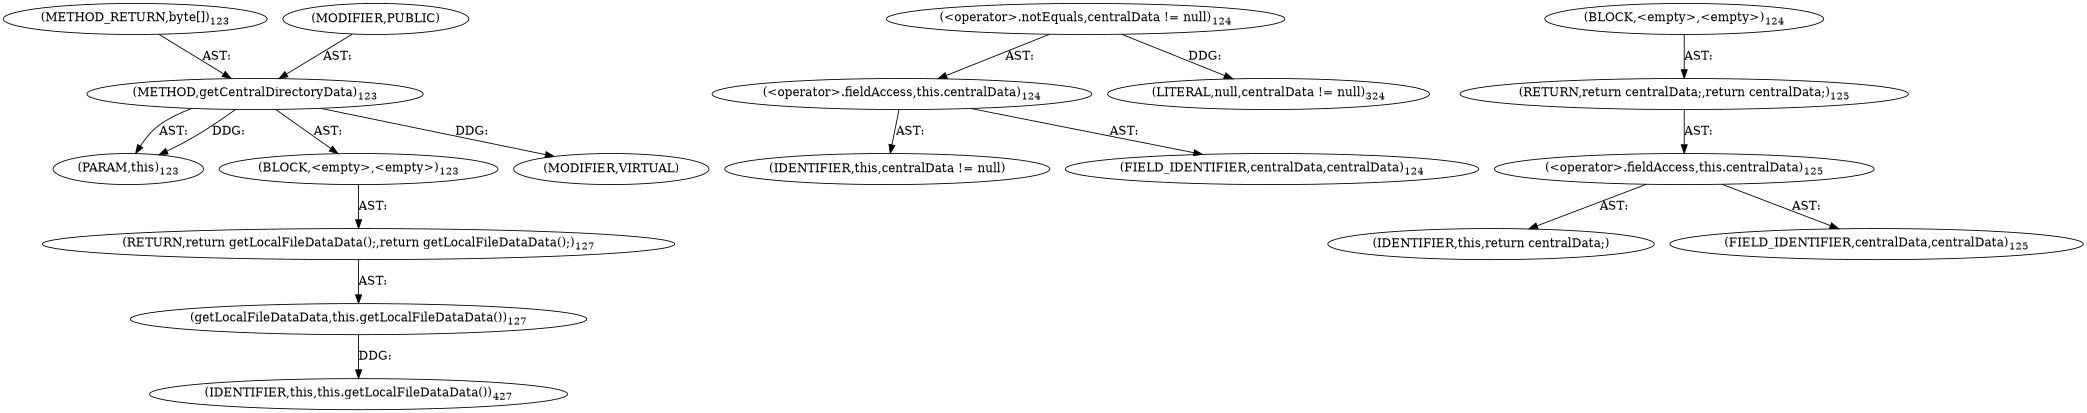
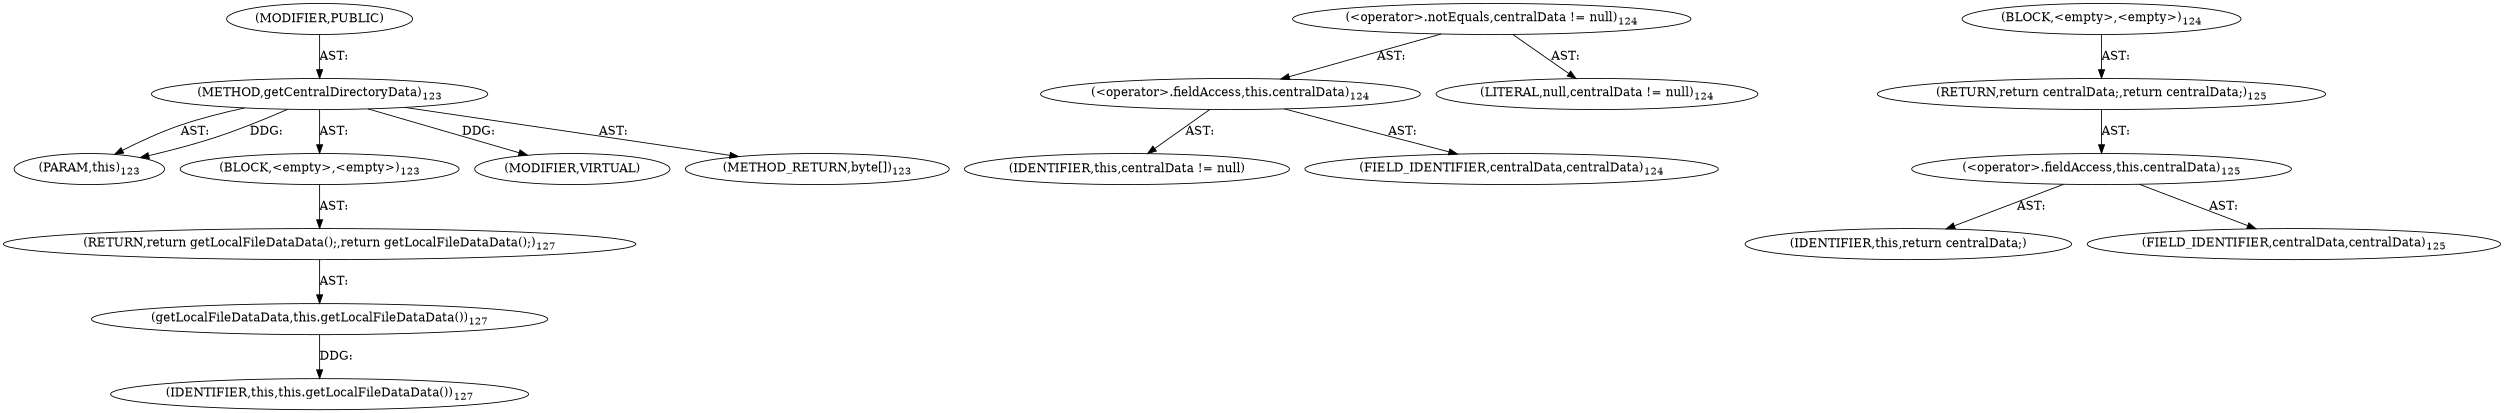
(191, 54) -> (567, 131)
(1207, 56) -> (1568, 56)
(1375, 93) -> (1704, 93)
(503, 393) -> (464, 393)
